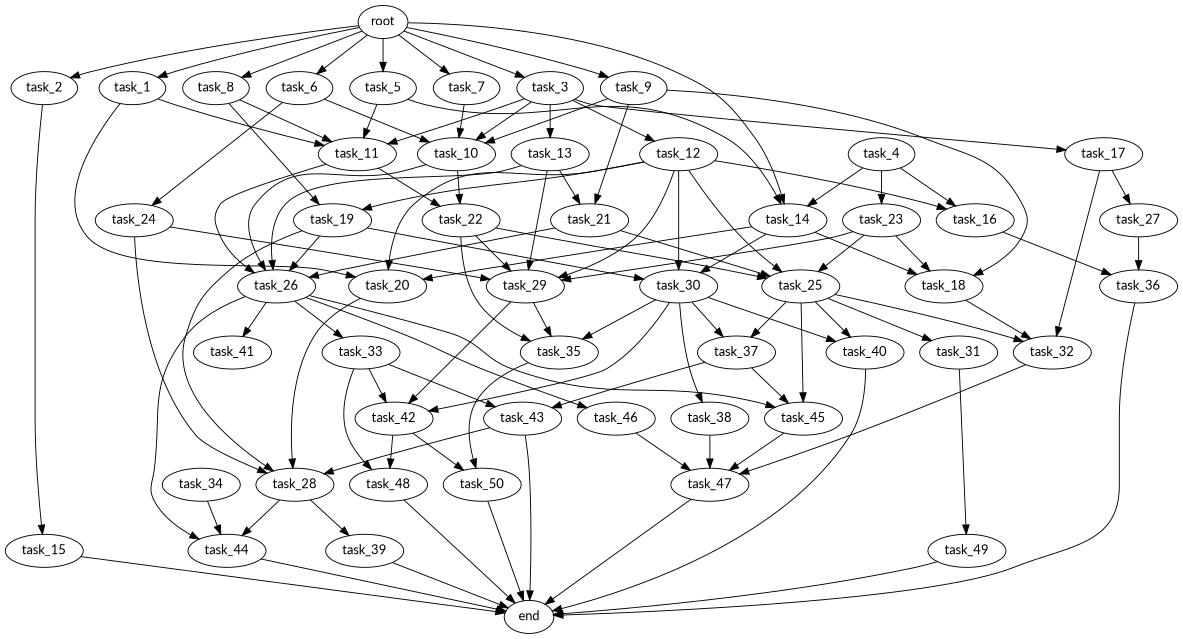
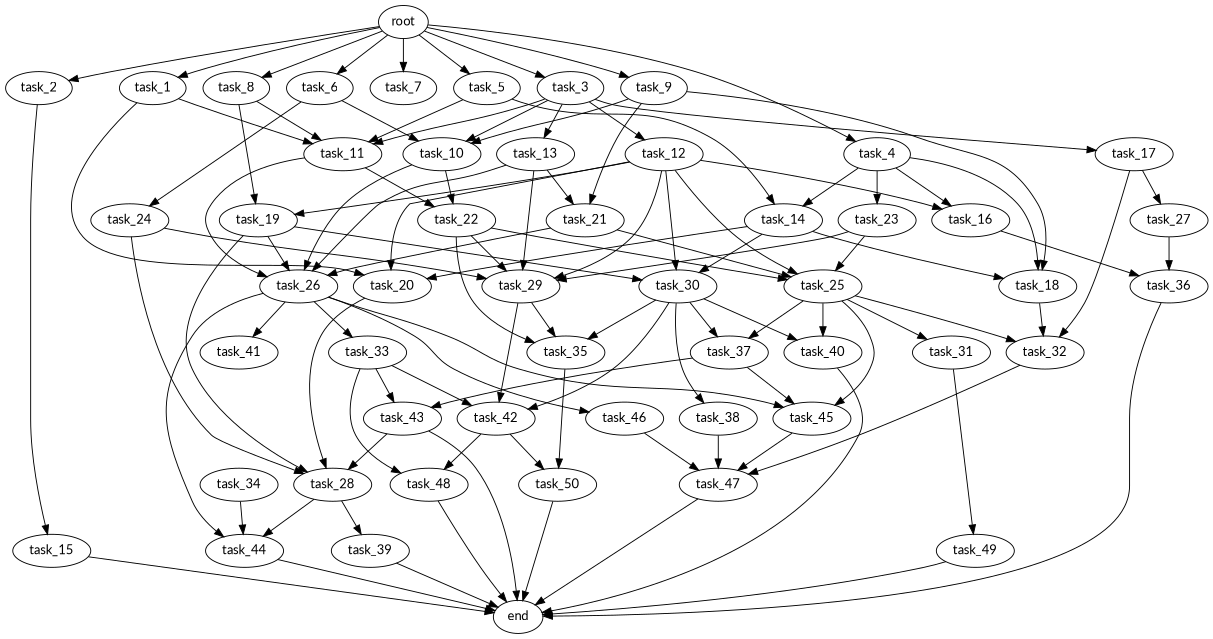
(626, 54) -> (644, 58)
(462, 117) -> none
(910, 250) -> (995, 185)
